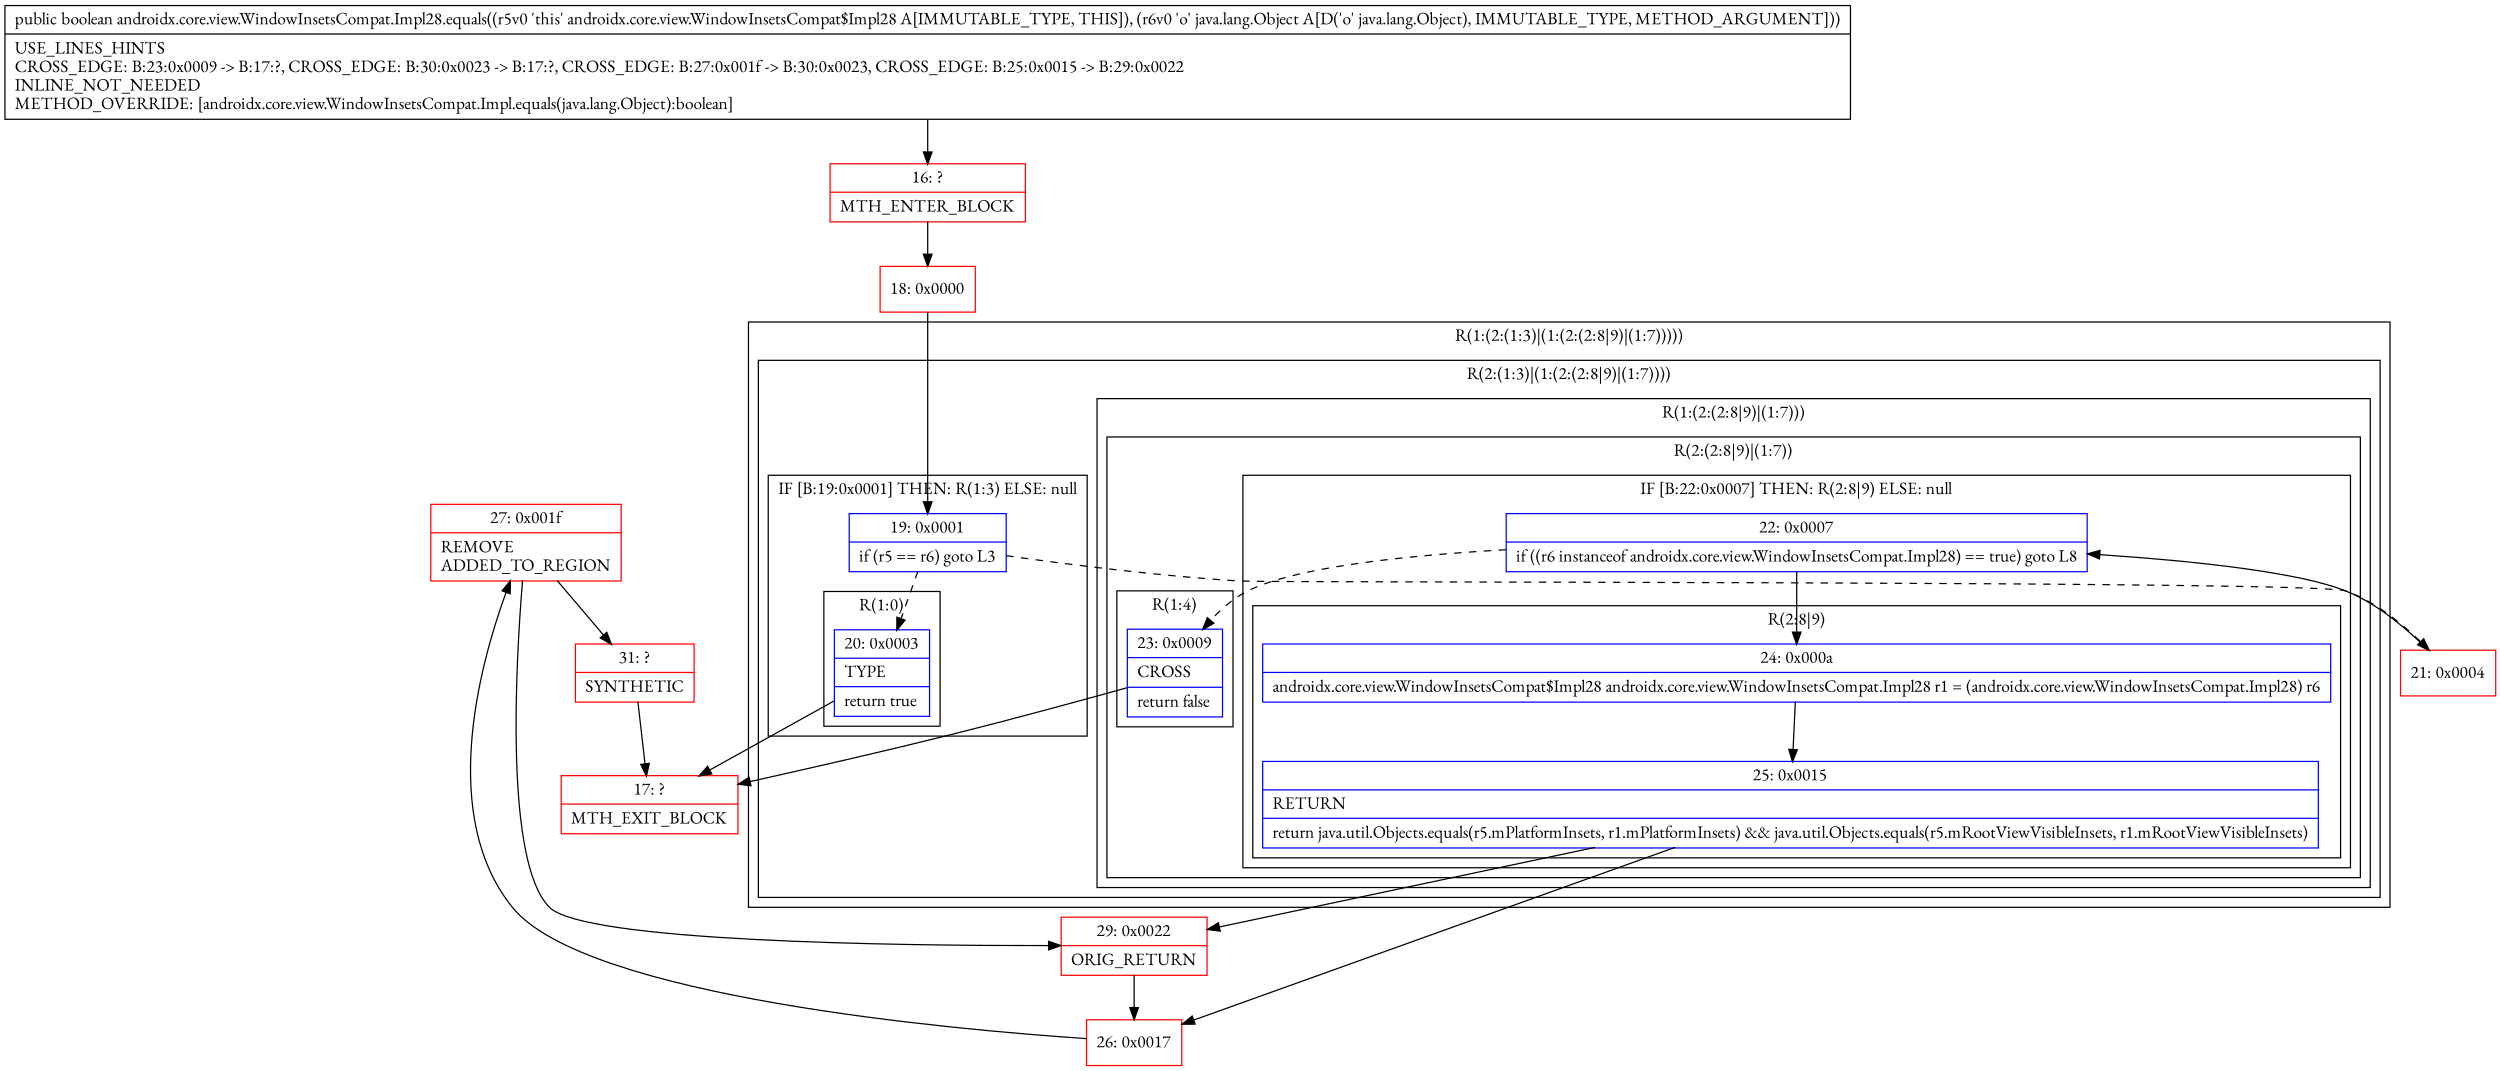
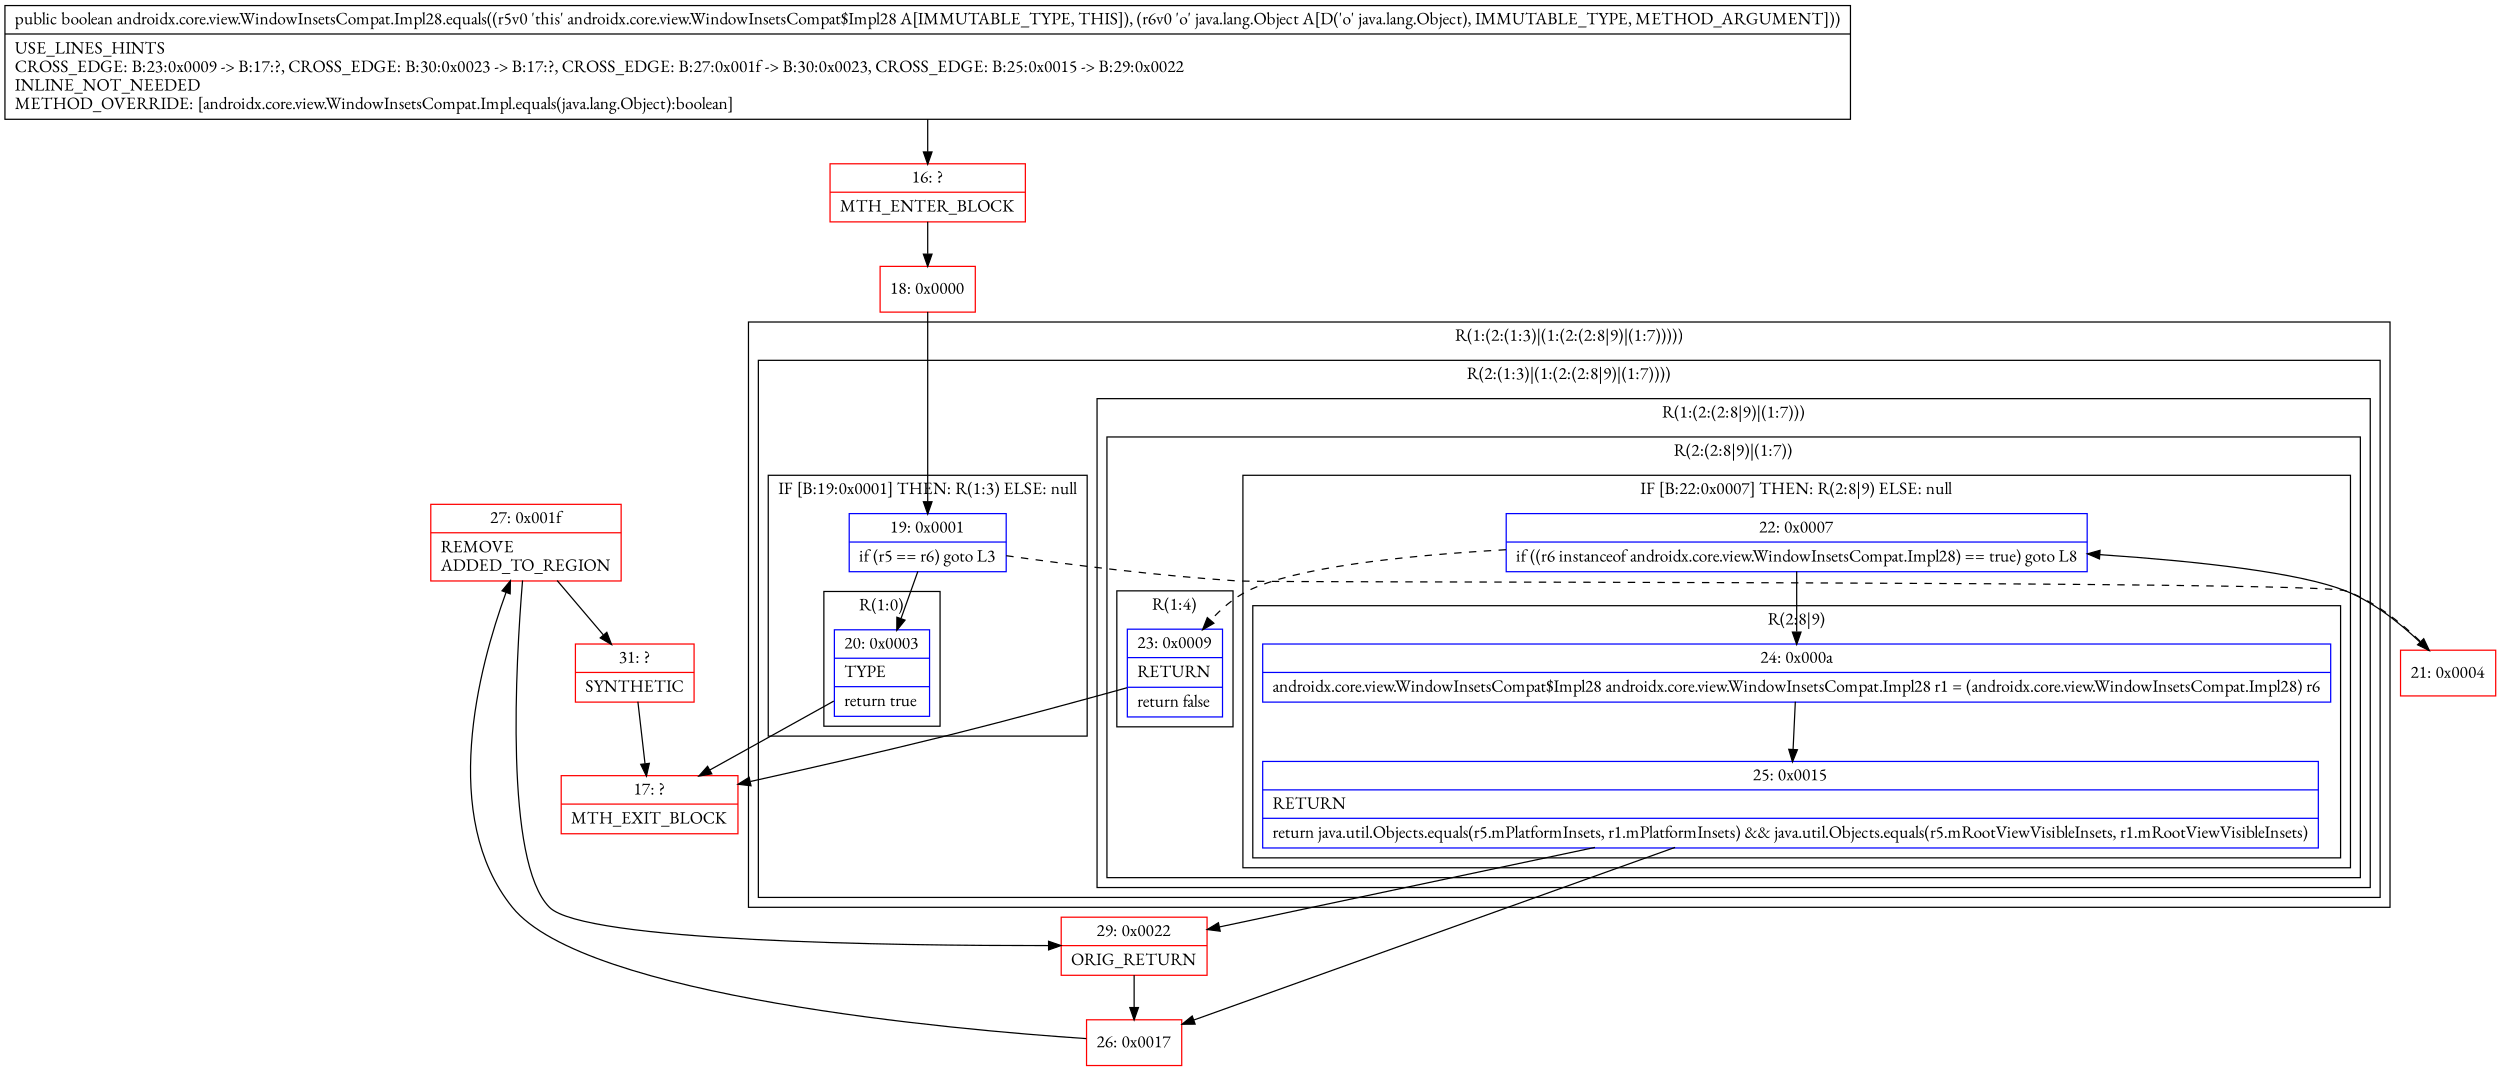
(908, 599) -> (908, 599)
(1164, 672) -> (1174, 672)
